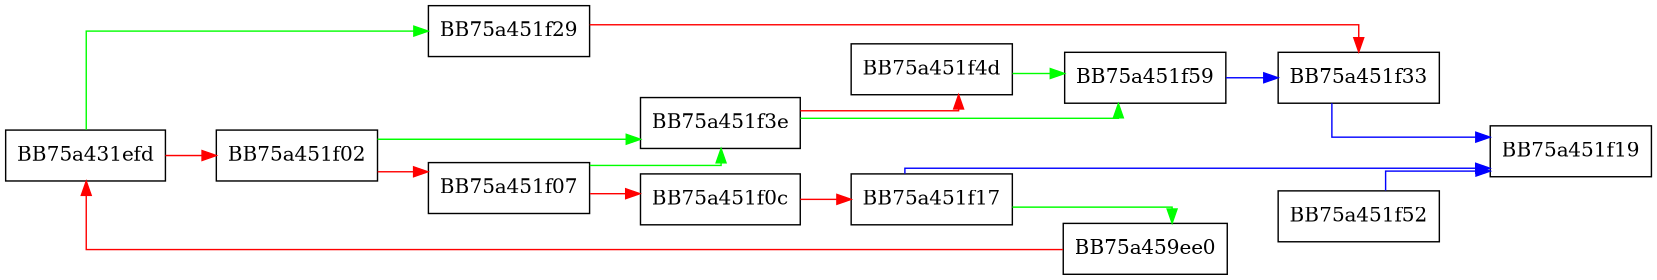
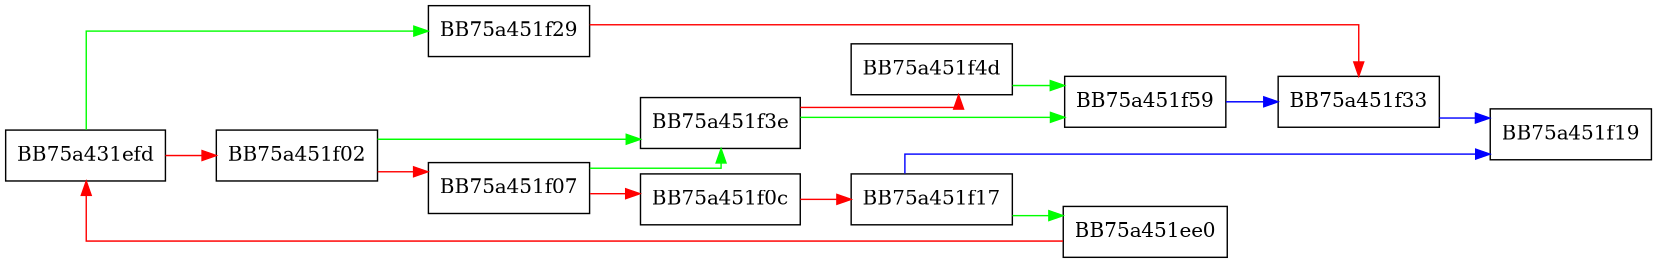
(1359, 216) -> none
(1145, 249) -> (1145, 232)
